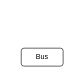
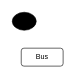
none -> (24, 21)
